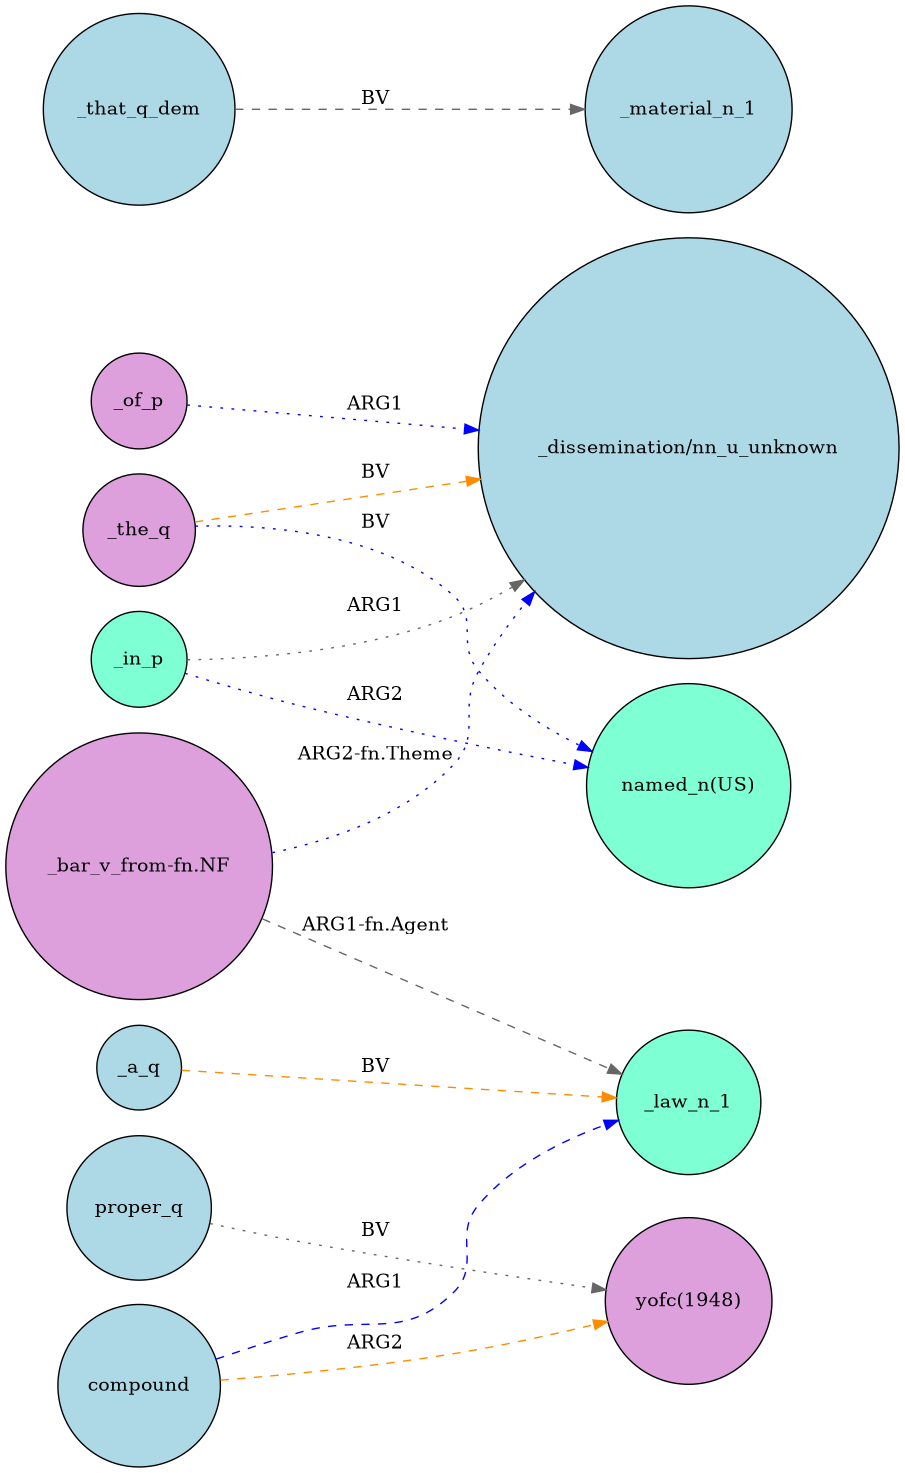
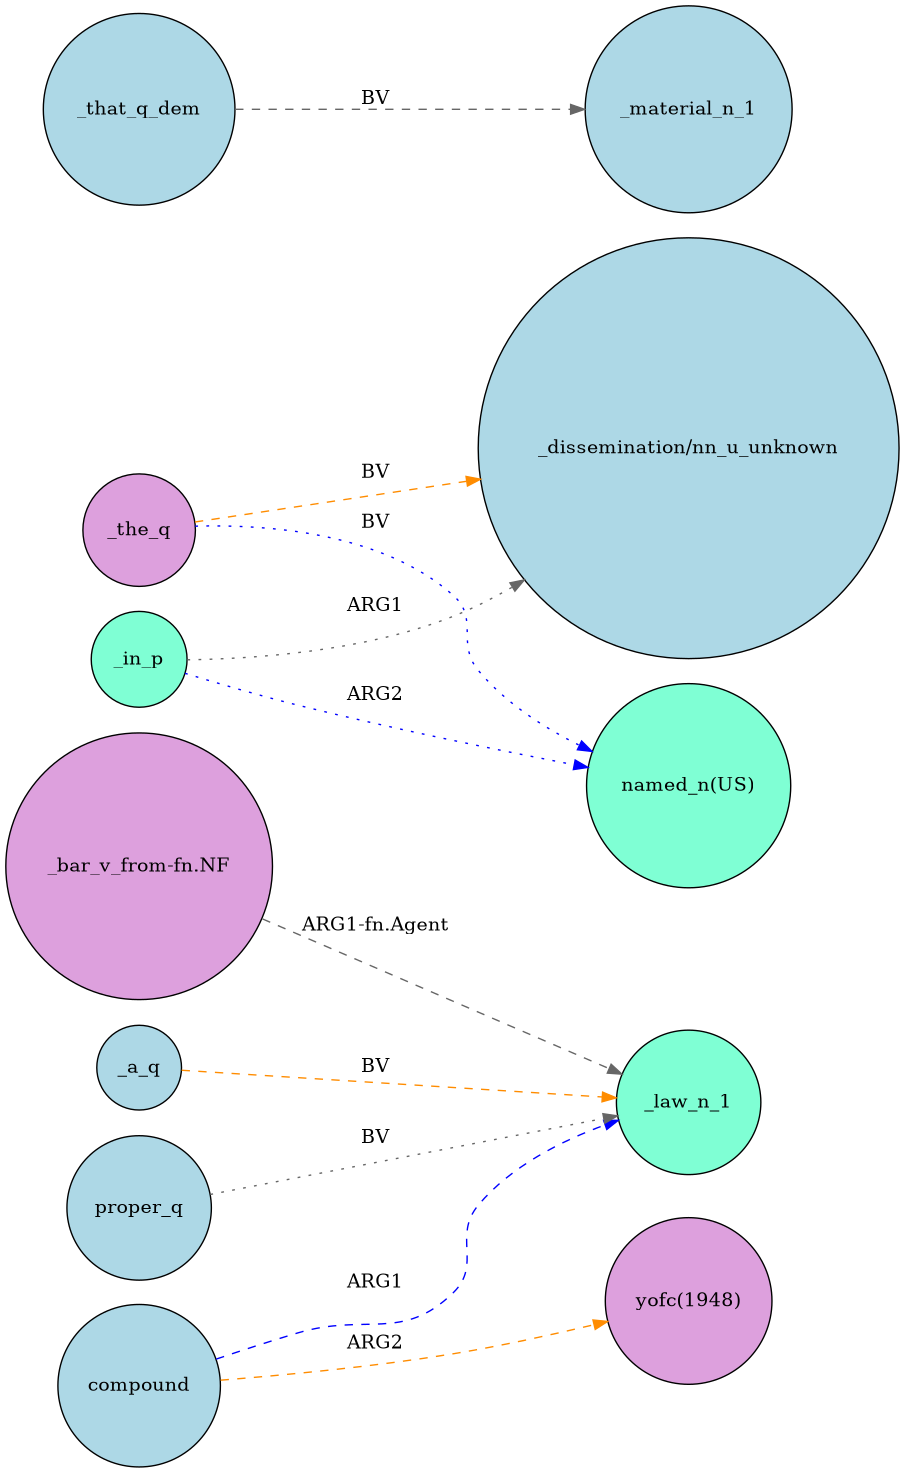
(139, 401) -> none
(445, 772) -> none
(401, 1259) -> (407, 1156)
